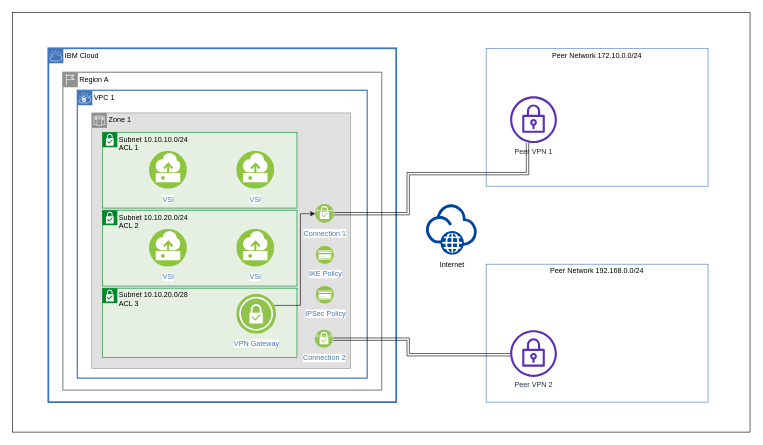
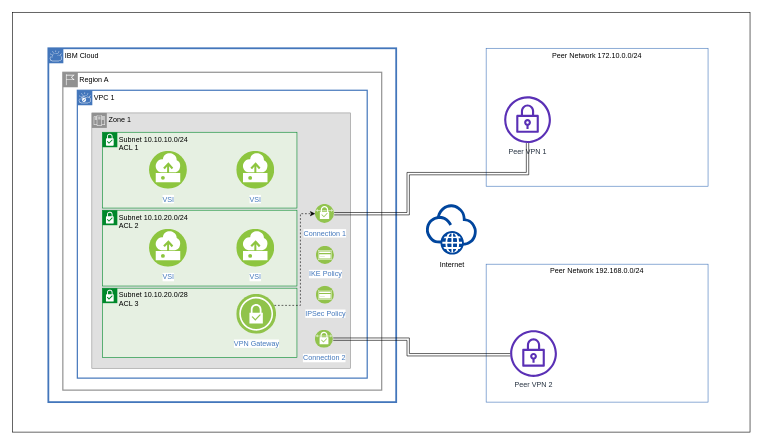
(534, 120) -> (528, 120)
(300, 268) -> (300, 268)
